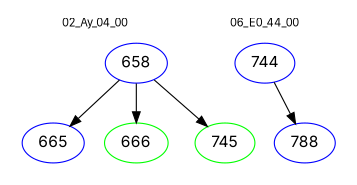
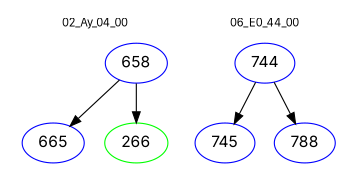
(170, 94) -> (247, 98)
(136, 143) -> (136, 143)
(225, 143) -> (225, 143)
